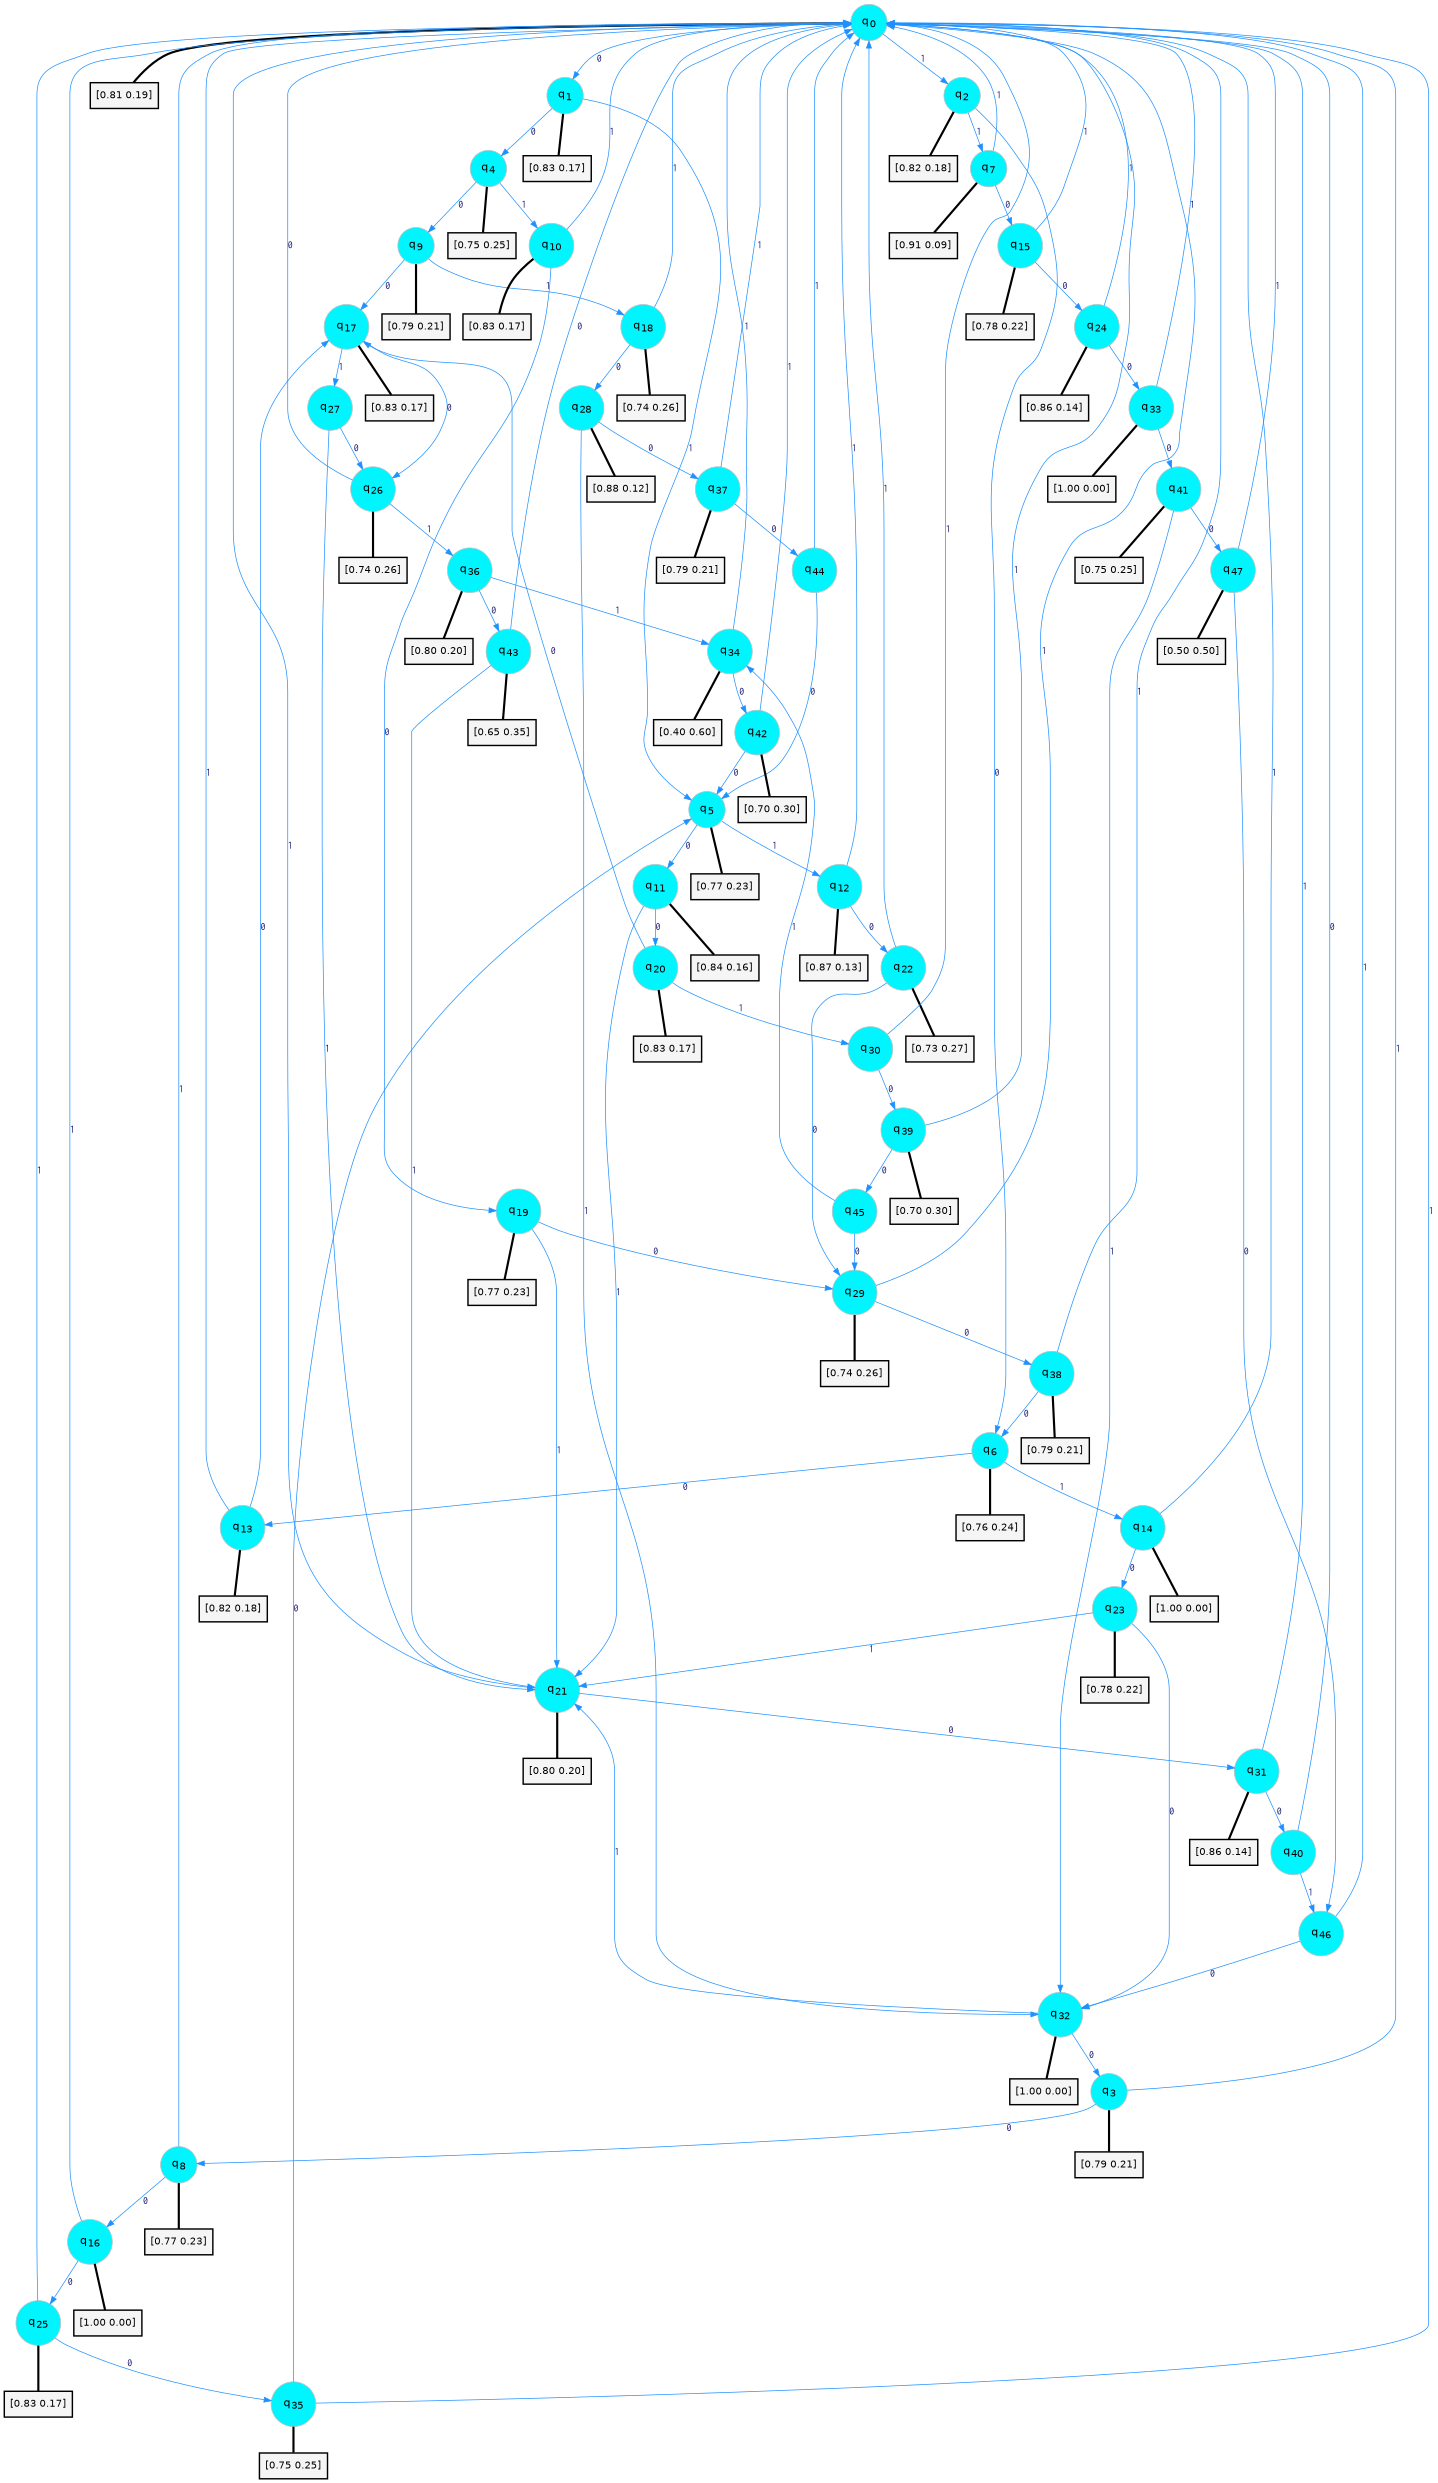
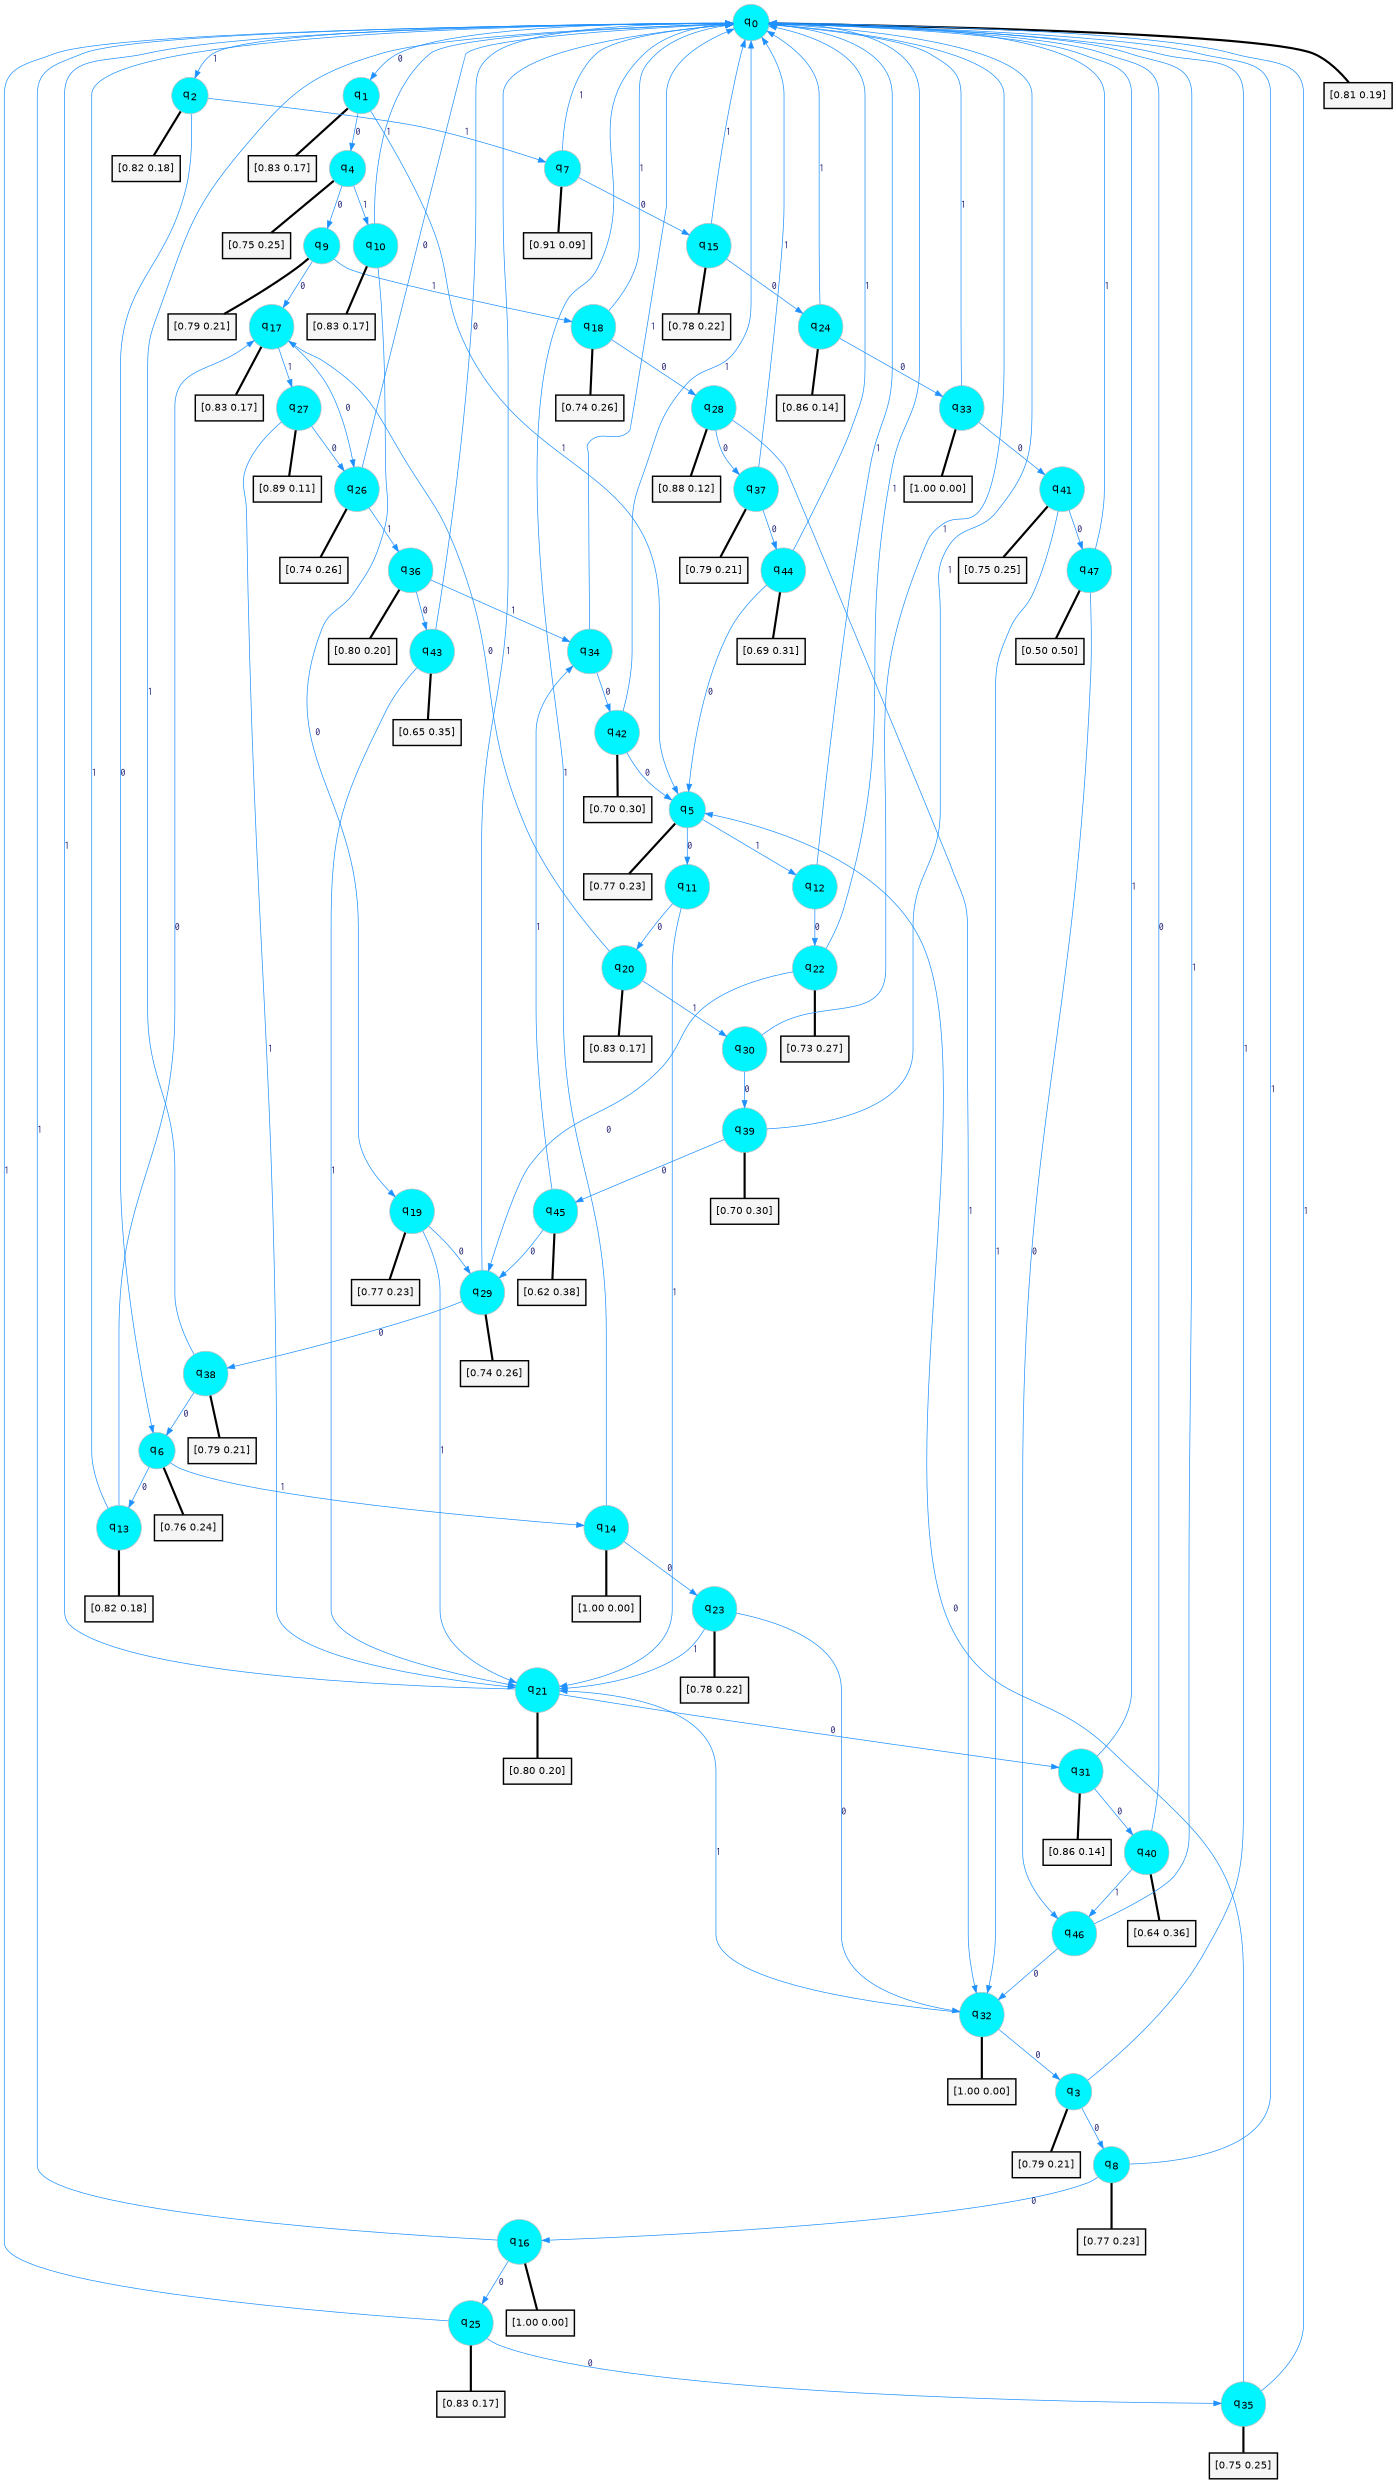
none -> (287, 489)
none -> (771, 651)
(688, 733) -> none
(725, 968) -> none
(834, 968) -> none
none -> (552, 1293)
none -> (1162, 1934)
